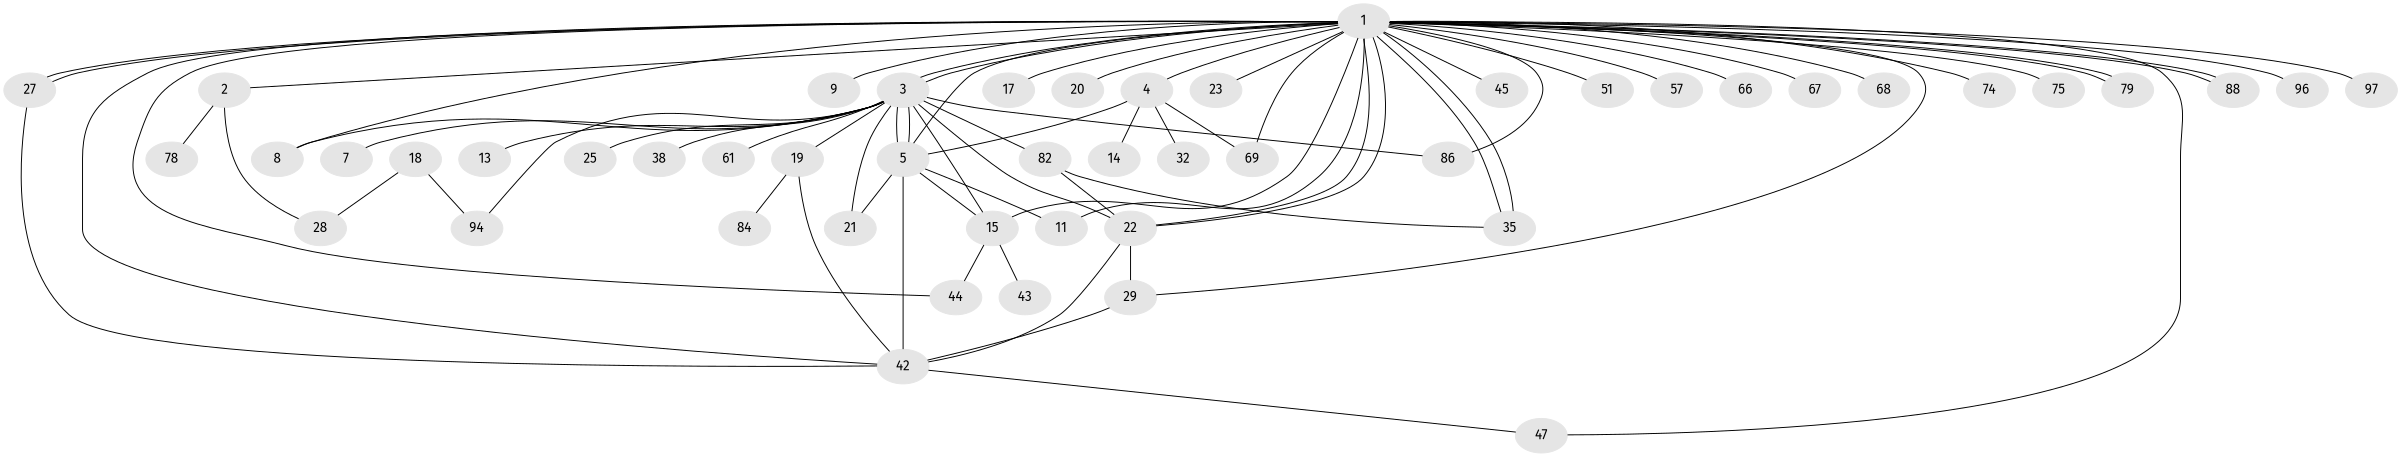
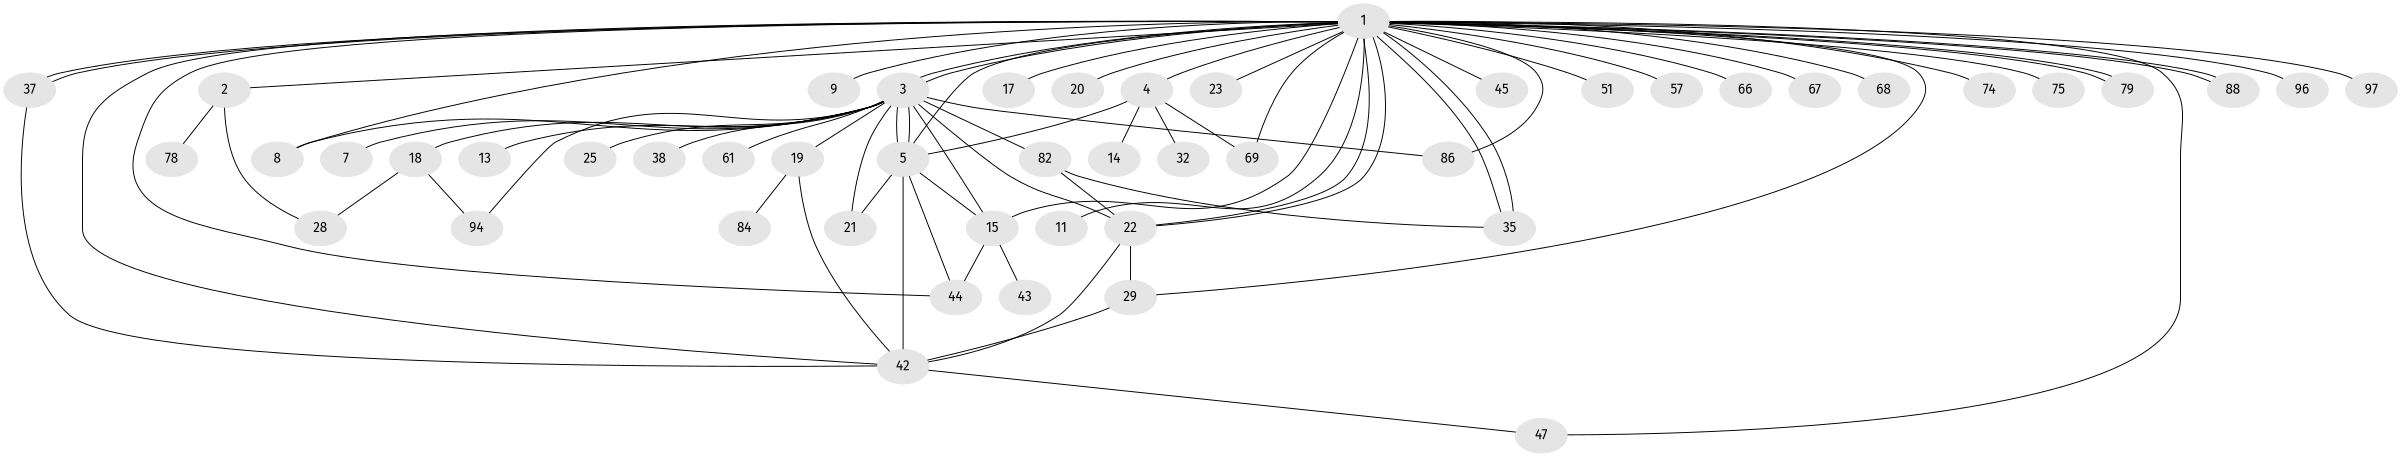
(30, 90) -> (30, 90)
none -> (659, 125)
(983, 193) -> (929, 228)
